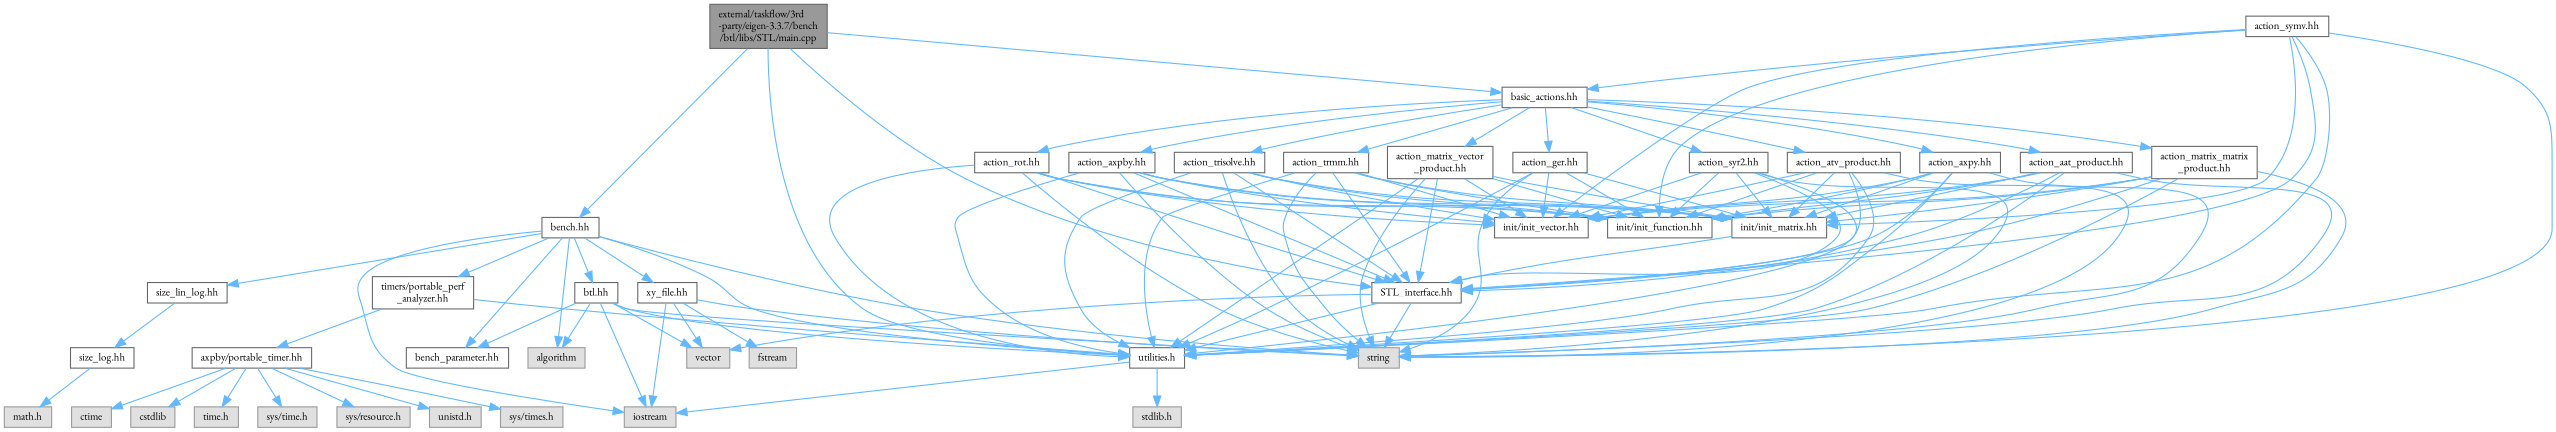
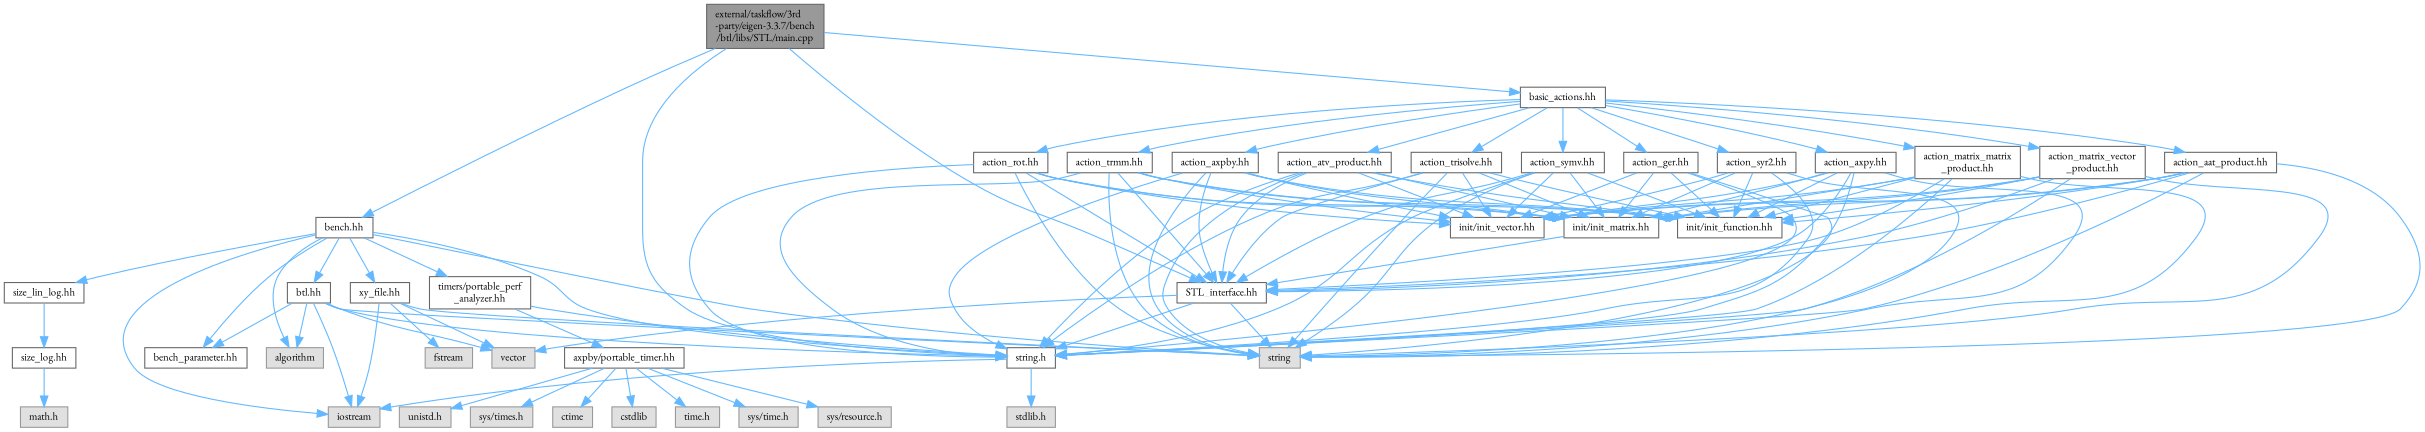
(1808, 65) -> (1563, 124)
(1585, 273) -> none
(1157, 358) -> (1031, 358)
